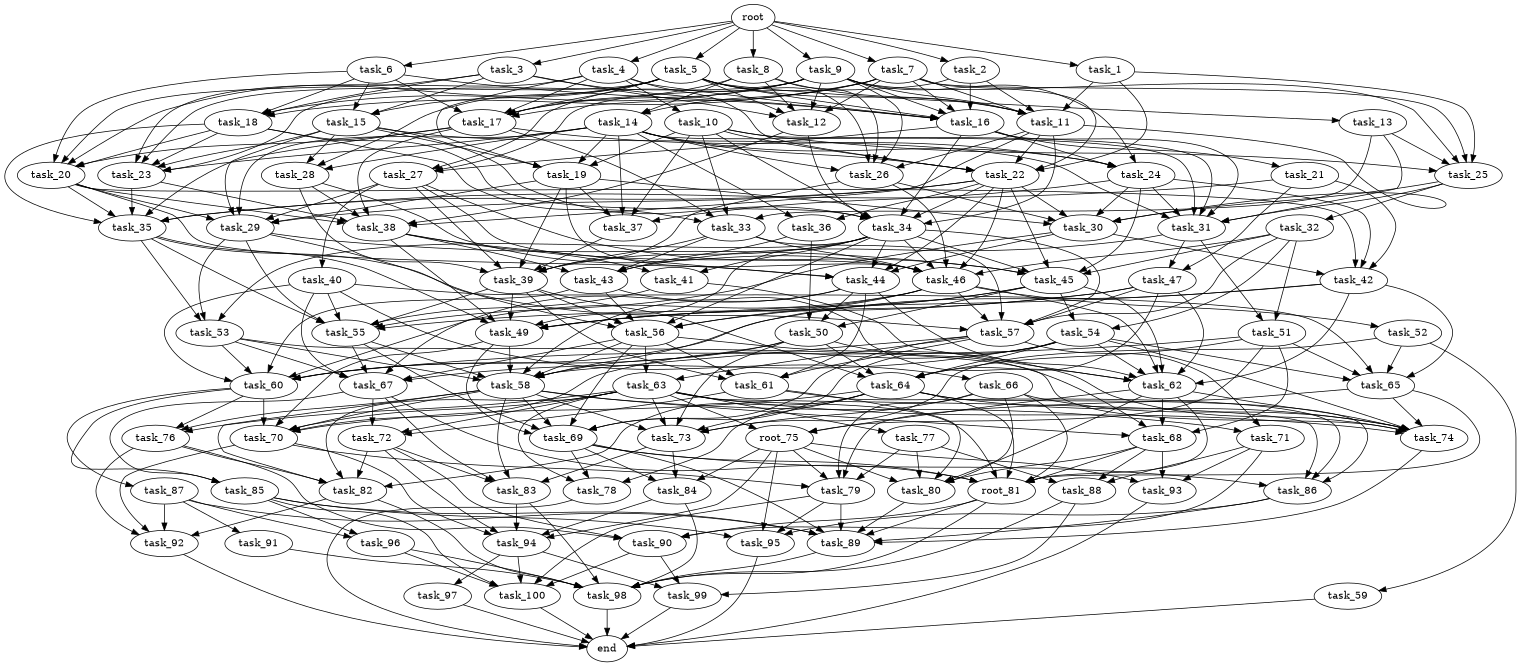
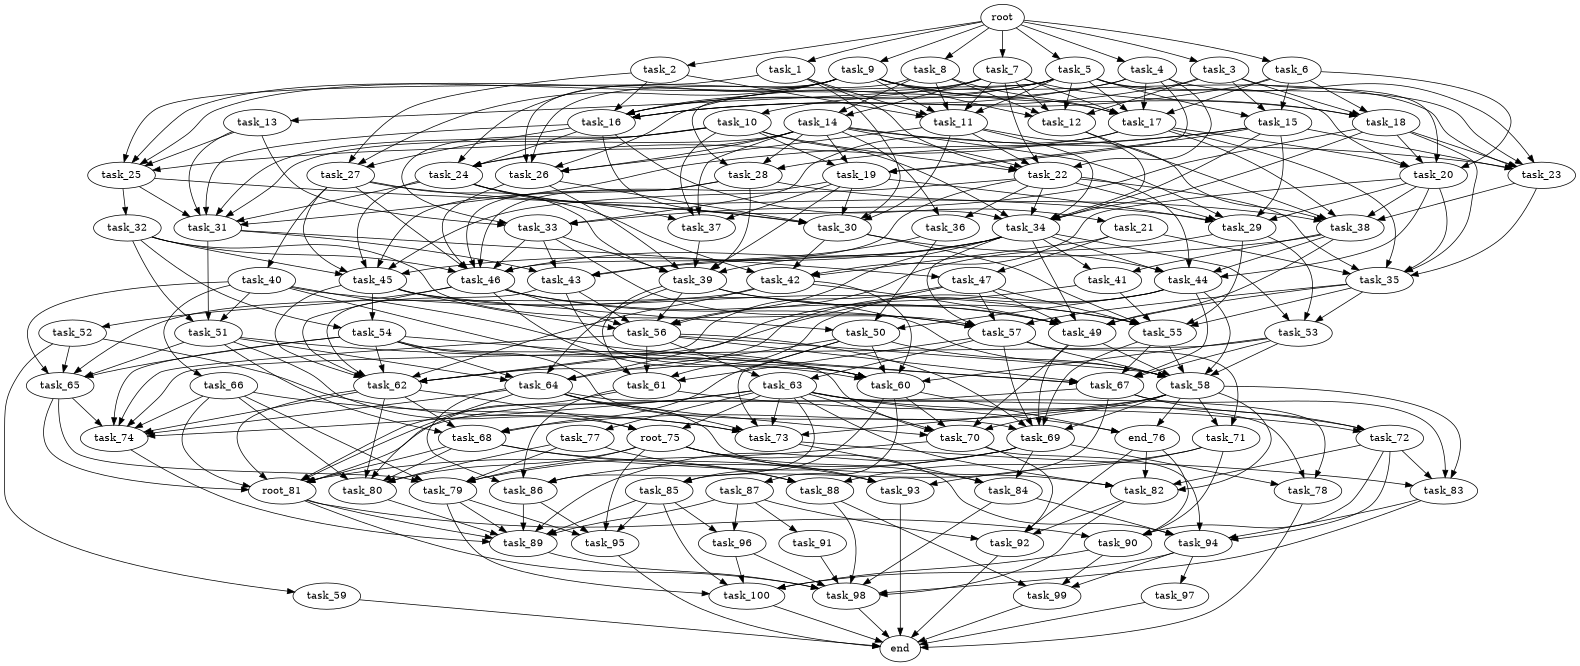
(1042, 200) -> (873, 126)
(645, 252) -> (537, 194)
none -> (238, 304)
(156, 438) -> (1147, 438)
